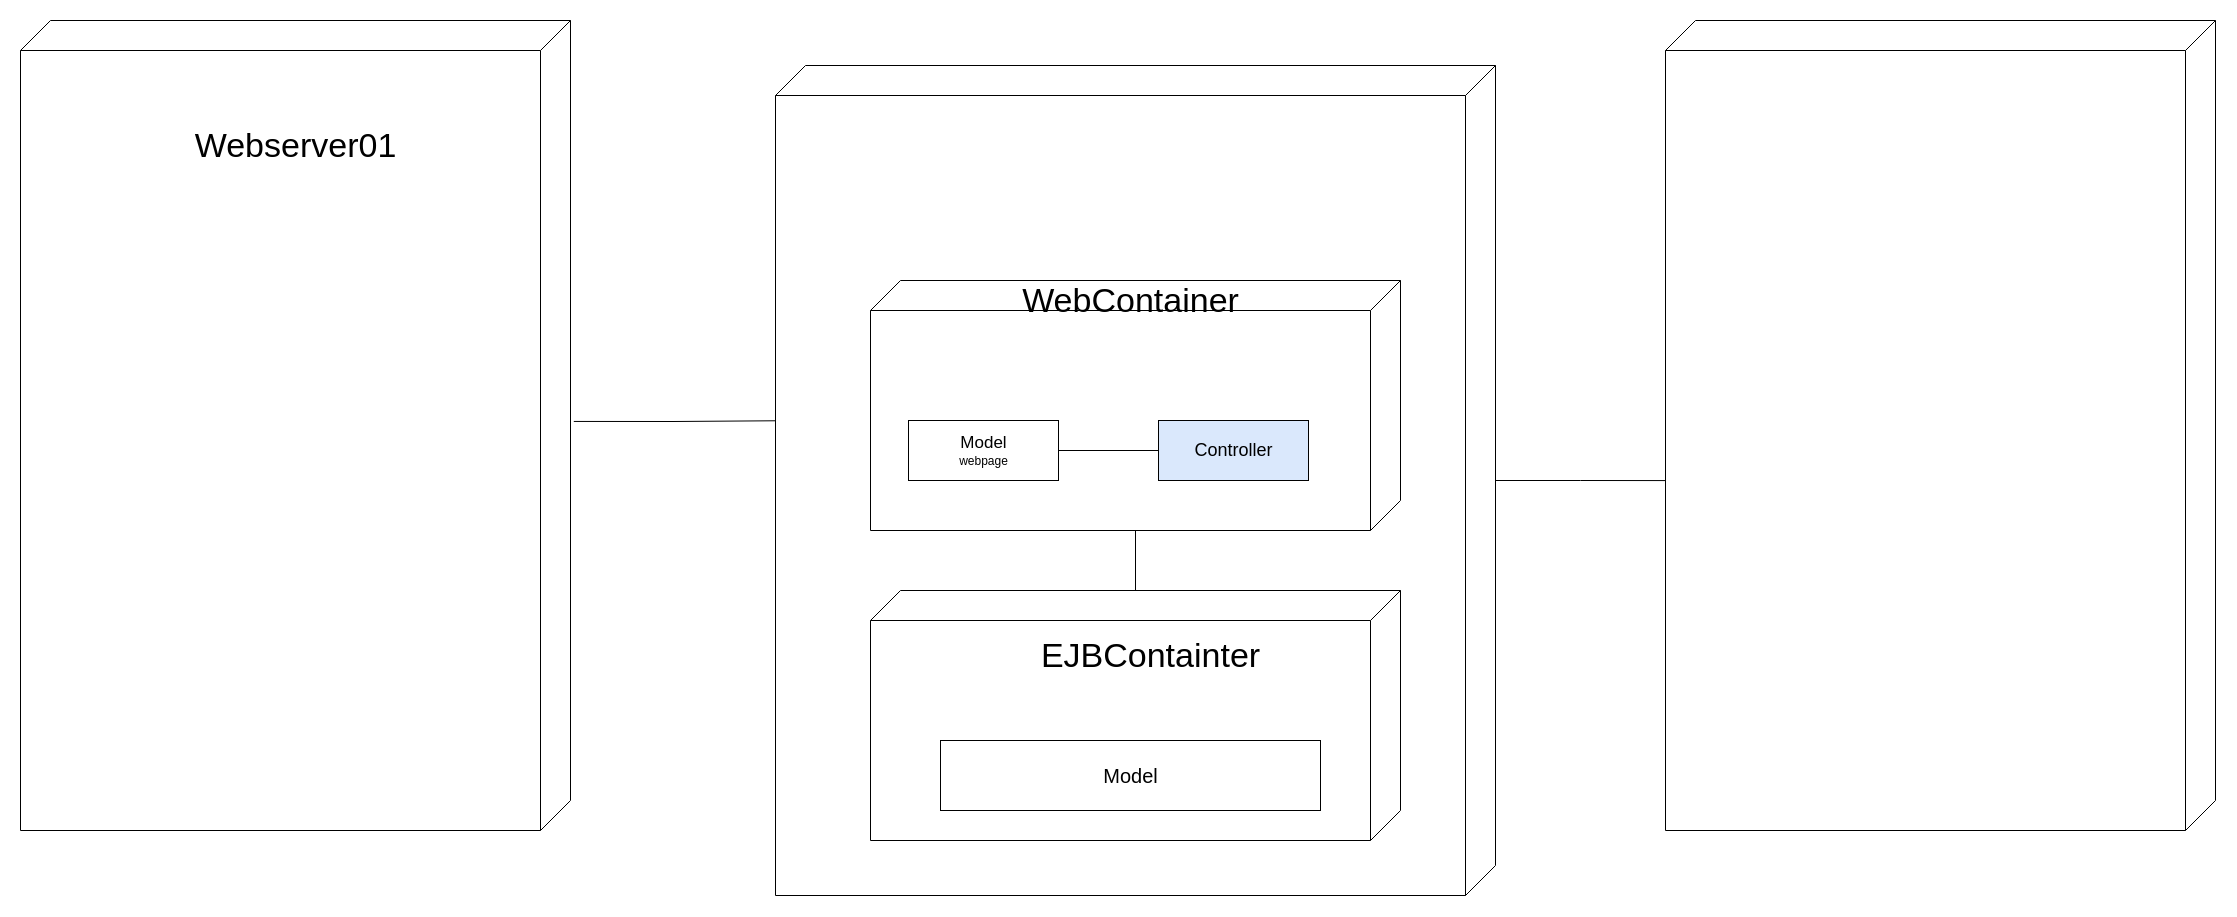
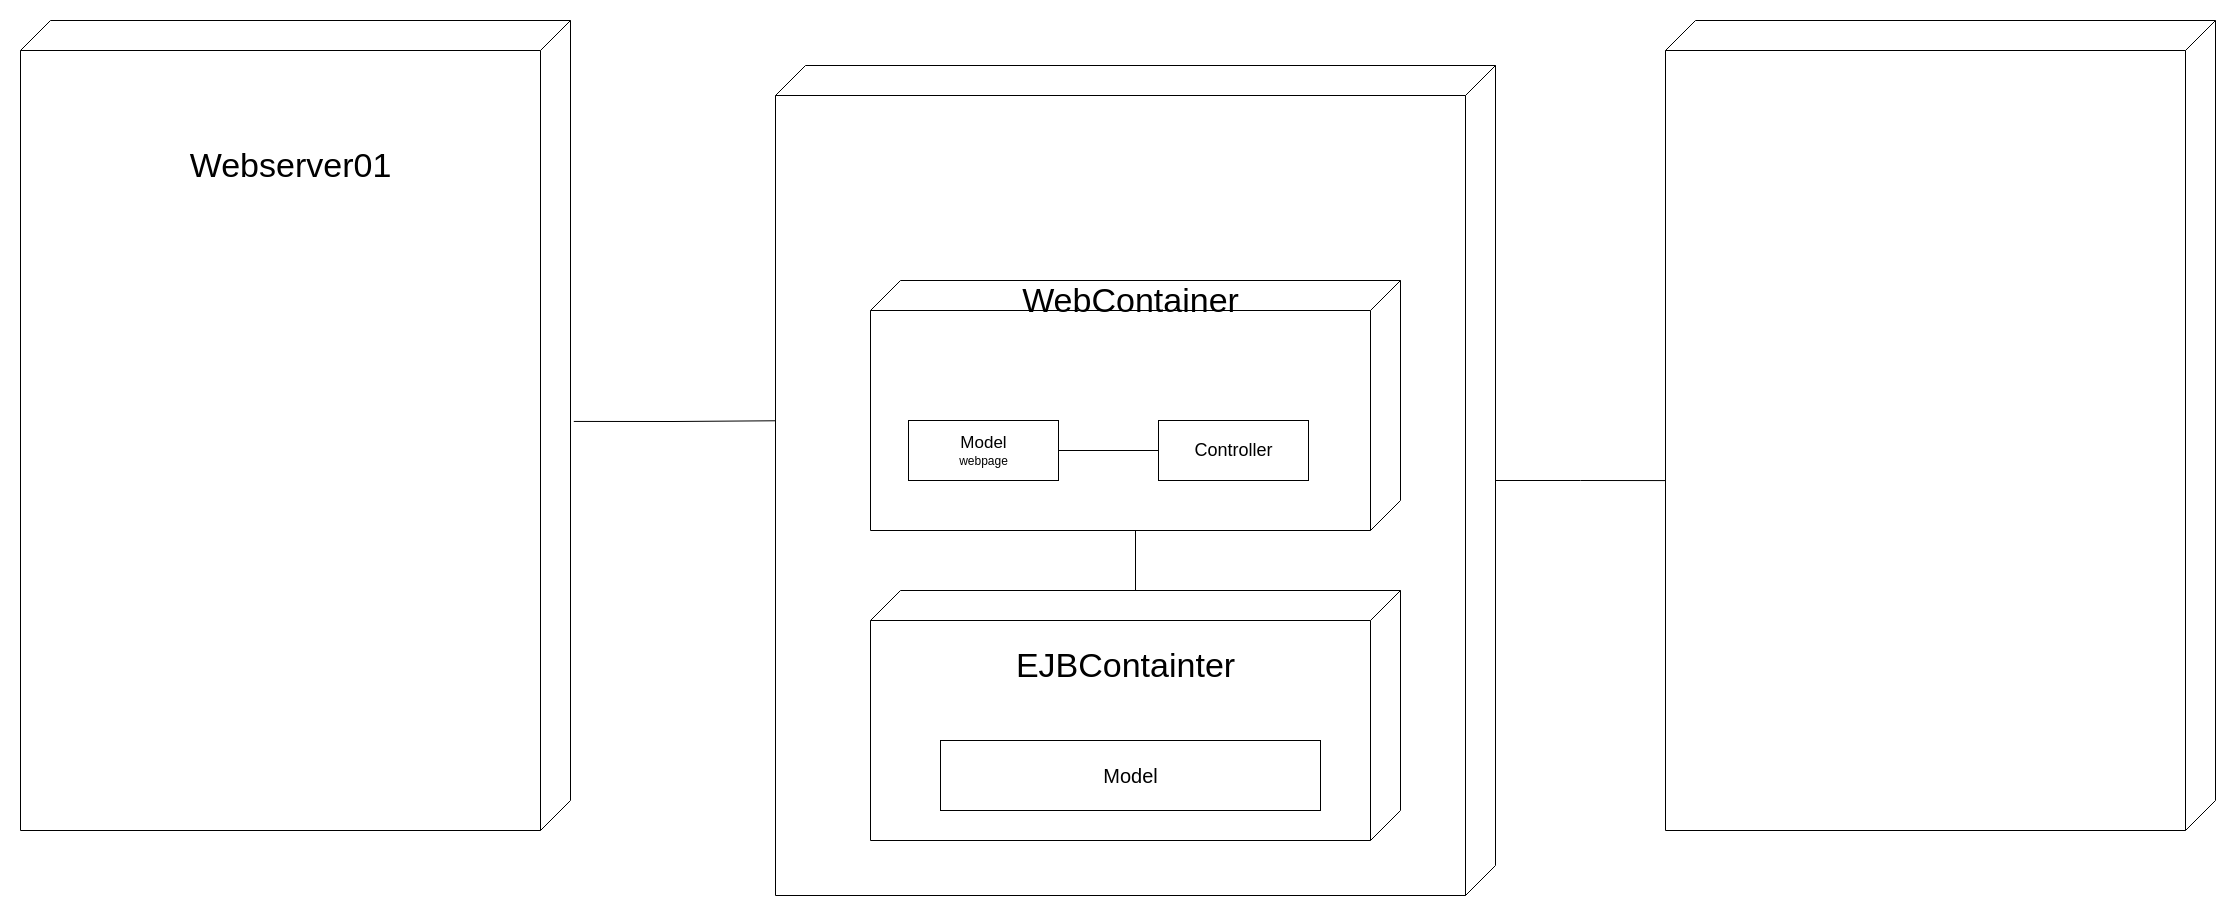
(296, 146) -> (291, 166)
(1234, 451) -> (1234, 451)
(1151, 656) -> (1126, 666)
